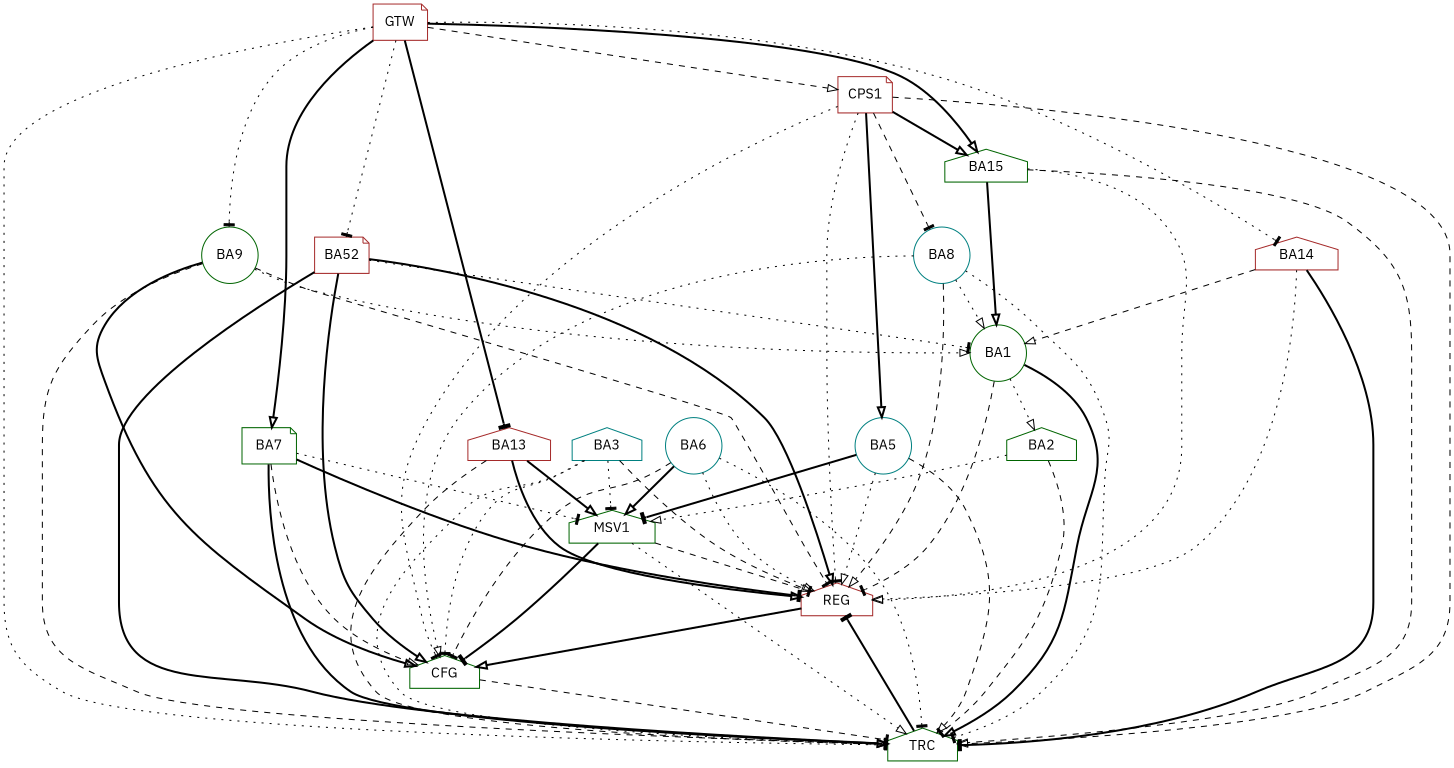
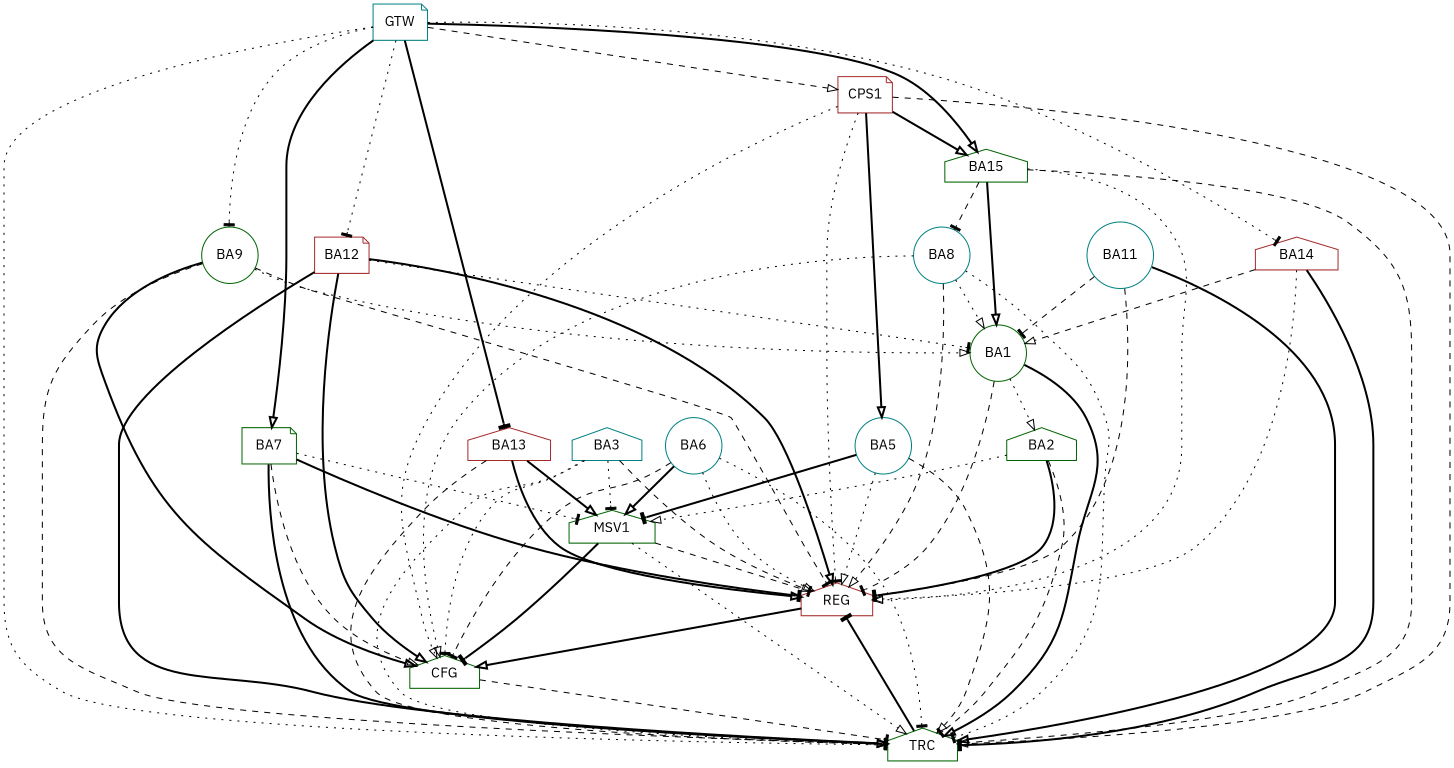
(400, 22) -> (400, 22)
(901, 169) -> (968, 204)
(342, 255) -> (342, 255)
none -> (1120, 255)
(515, 309) -> (515, 309)
none -> (1035, 553)
